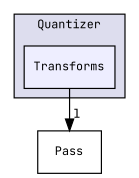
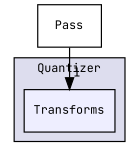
(70, 105) -> (70, 65)
